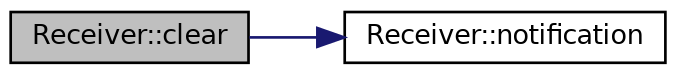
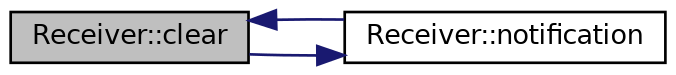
none -> (310, 19)
